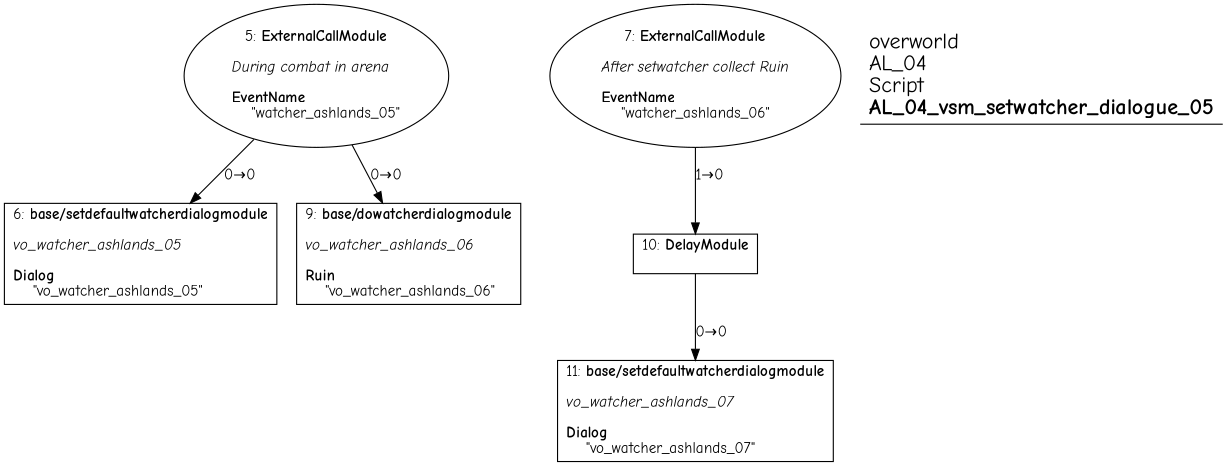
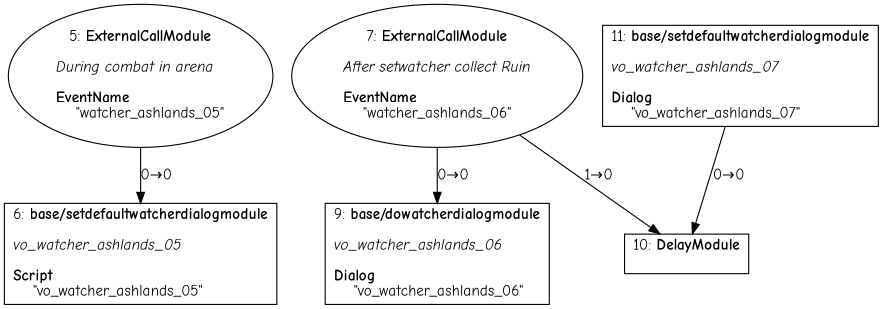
(1041, 76) -> none
(365, 169) -> (437, 170)
(34, 276) -> (34, 276)
(321, 276) -> (355, 276)
(695, 311) -> (711, 175)
